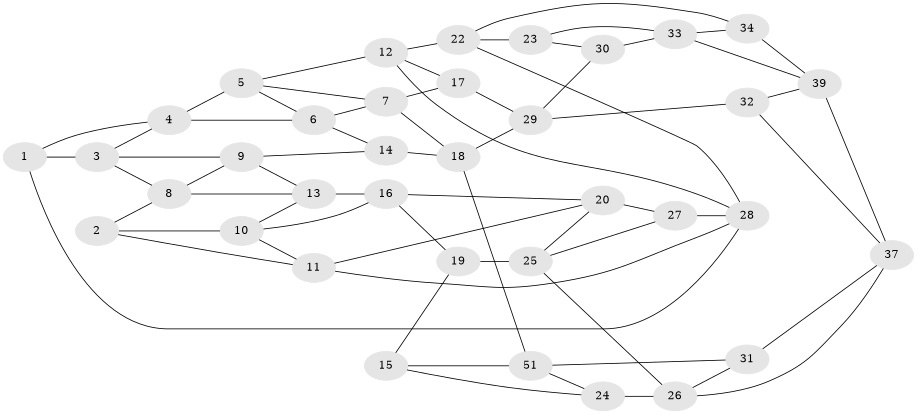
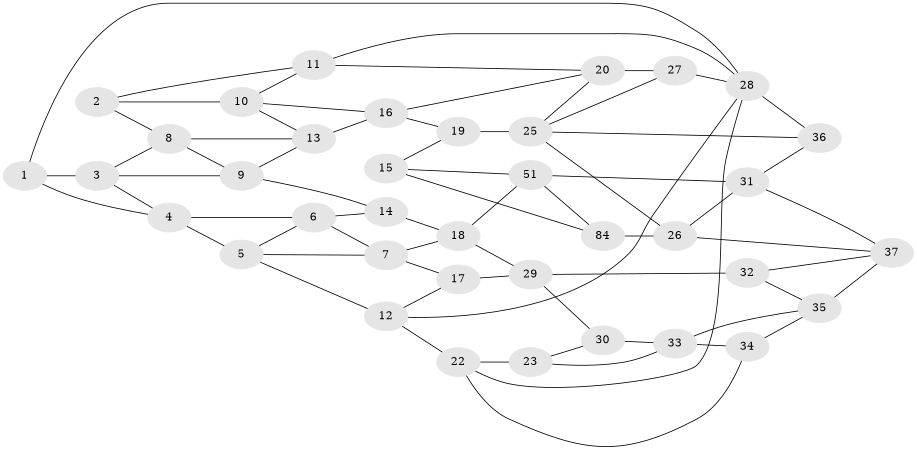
(820, 84) -> (820, 308)
none -> (820, 138)
(603, 396) -> (603, 236)
